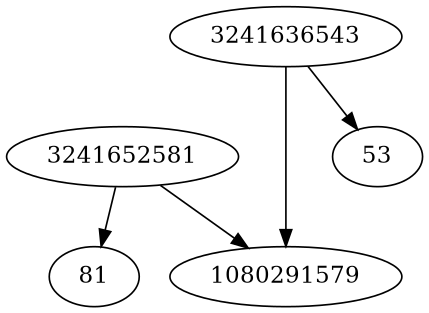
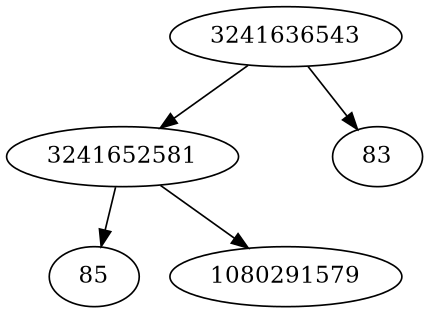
(286, 148) -> (211, 92)
(378, 157) -> (378, 157)
(94, 277) -> (94, 277)
